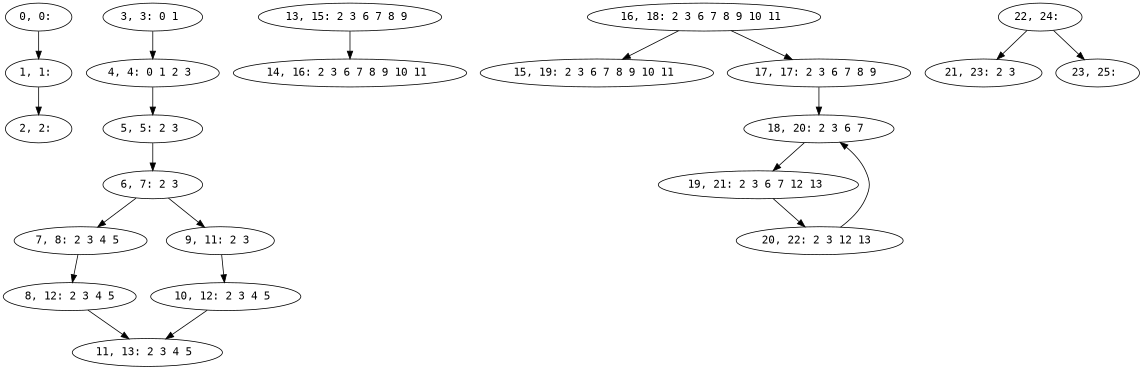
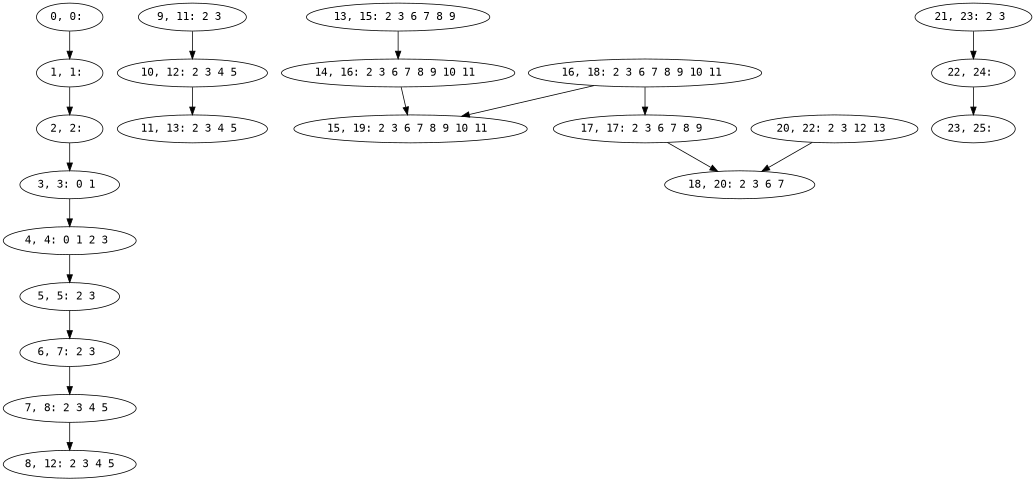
(1015, 42) -> (973, 41)
none -> (403, 97)
none -> (70, 153)
(758, 185) -> none
(183, 210) -> none
(105, 322) -> none
